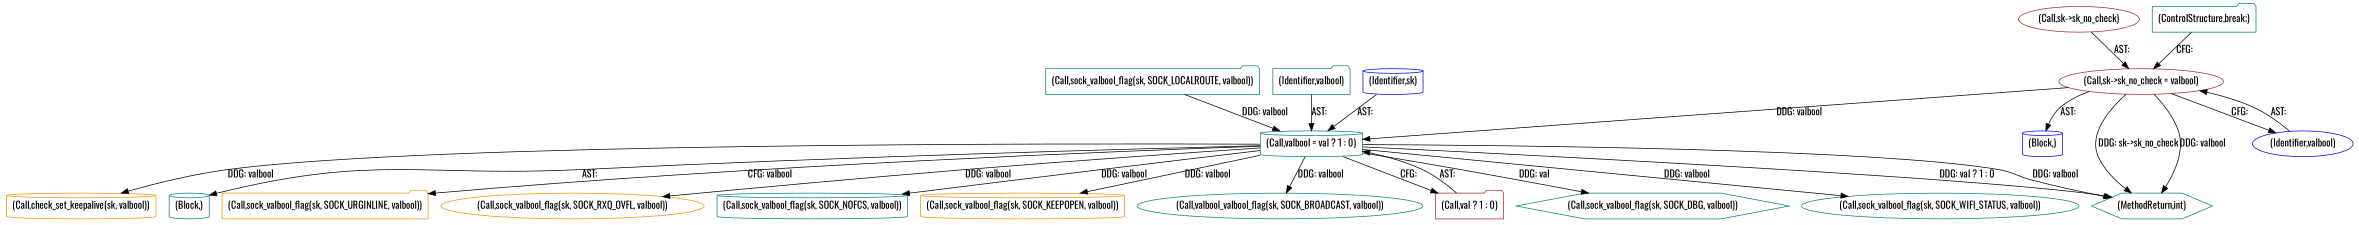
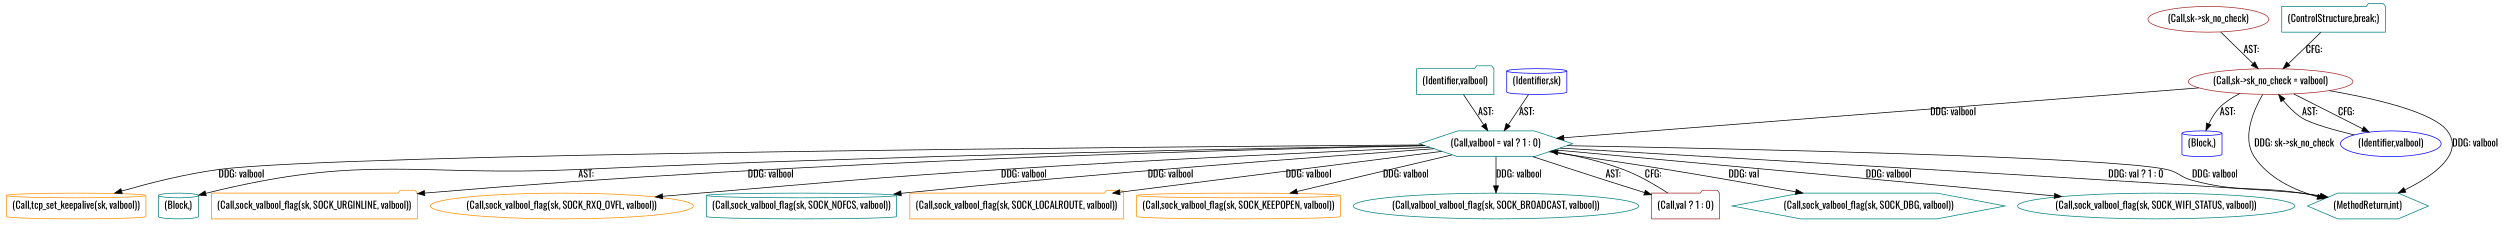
(1153, 82) -> (1017, 206)
(1229, 111) -> (1281, 172)
(1311, 144) -> (1496, 144)
(770, 175) -> (771, 175)
(1410, 175) -> (1614, 175)
(1448, 175) -> (1654, 175)
(81, 206) -> (76, 206)
